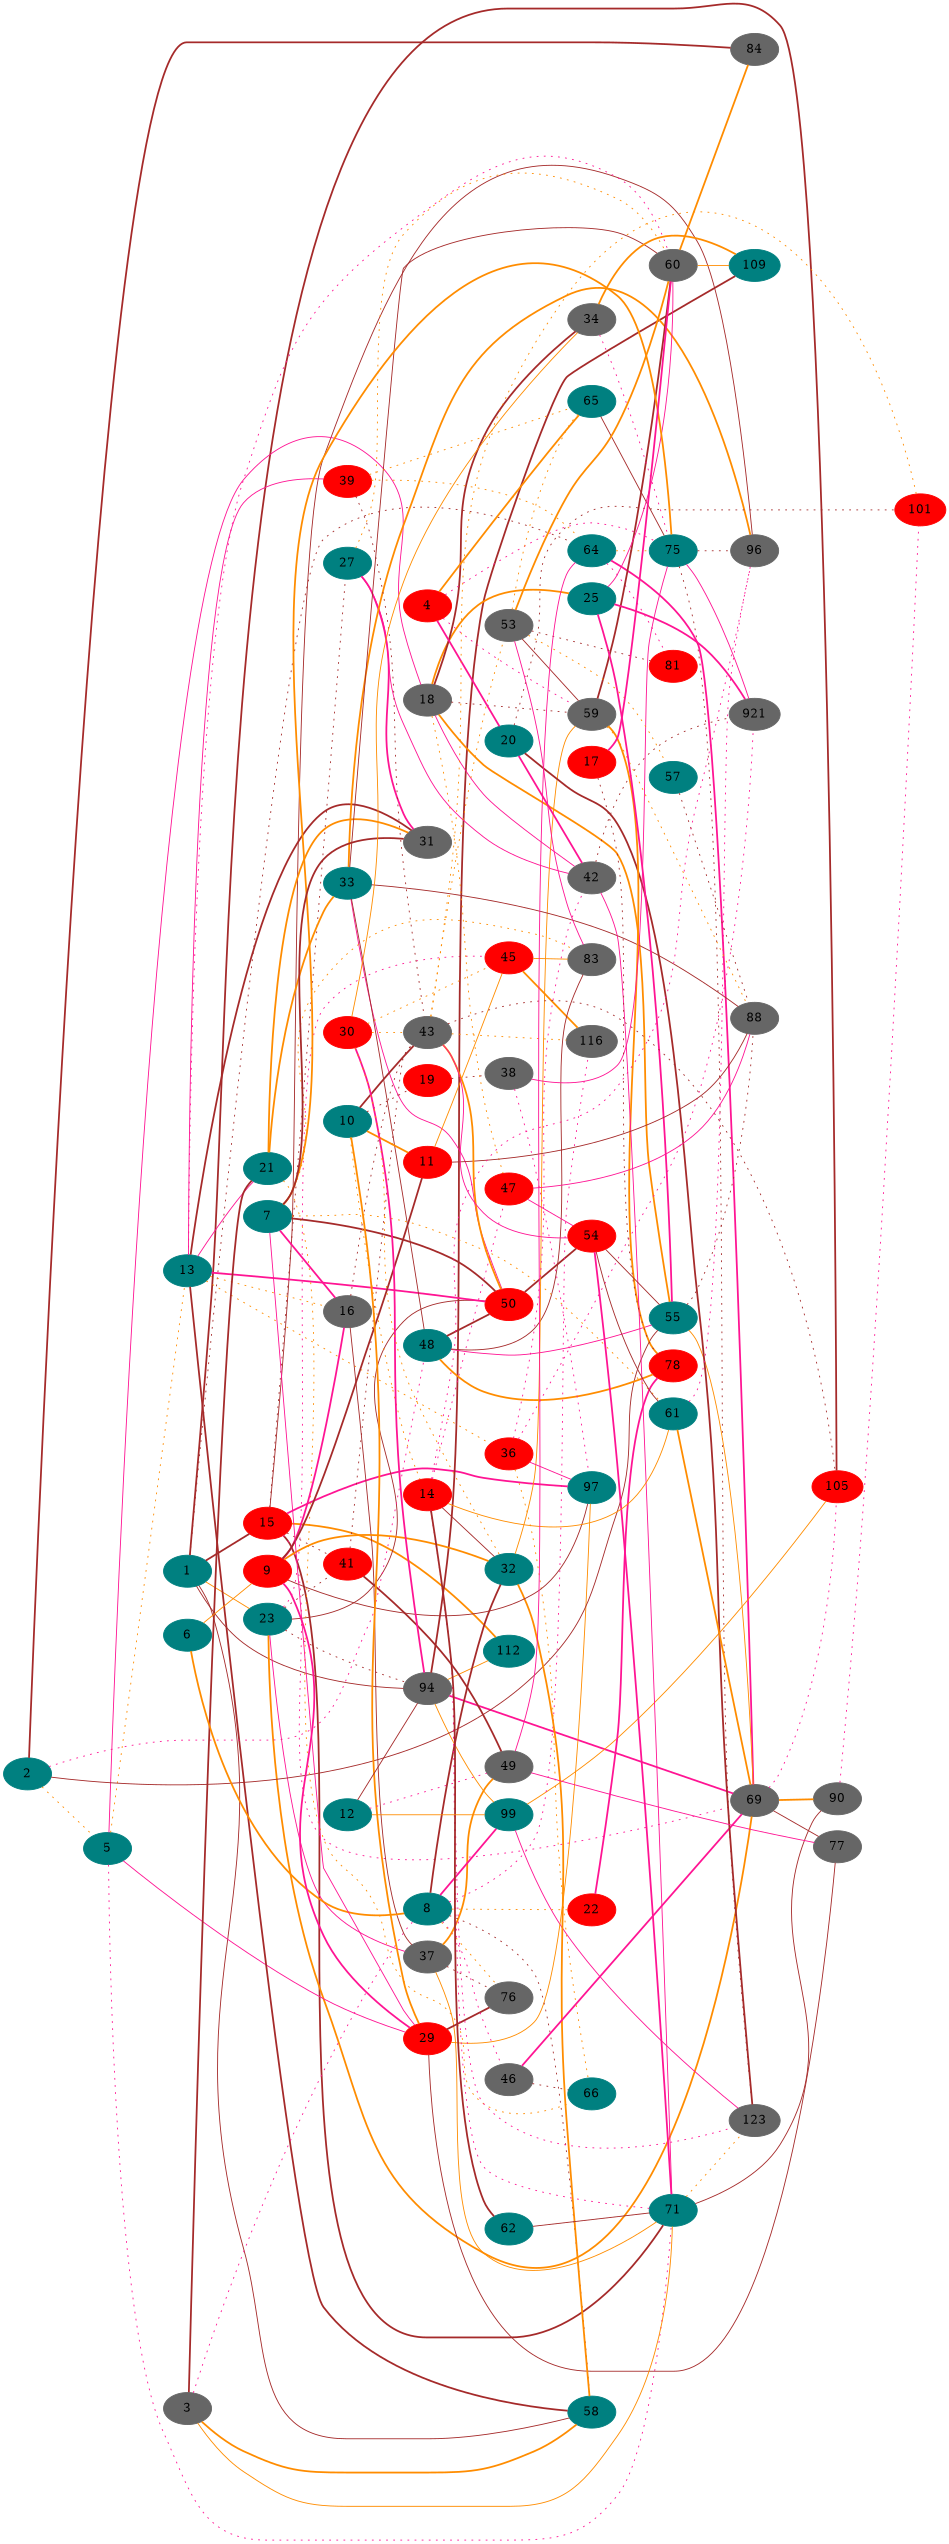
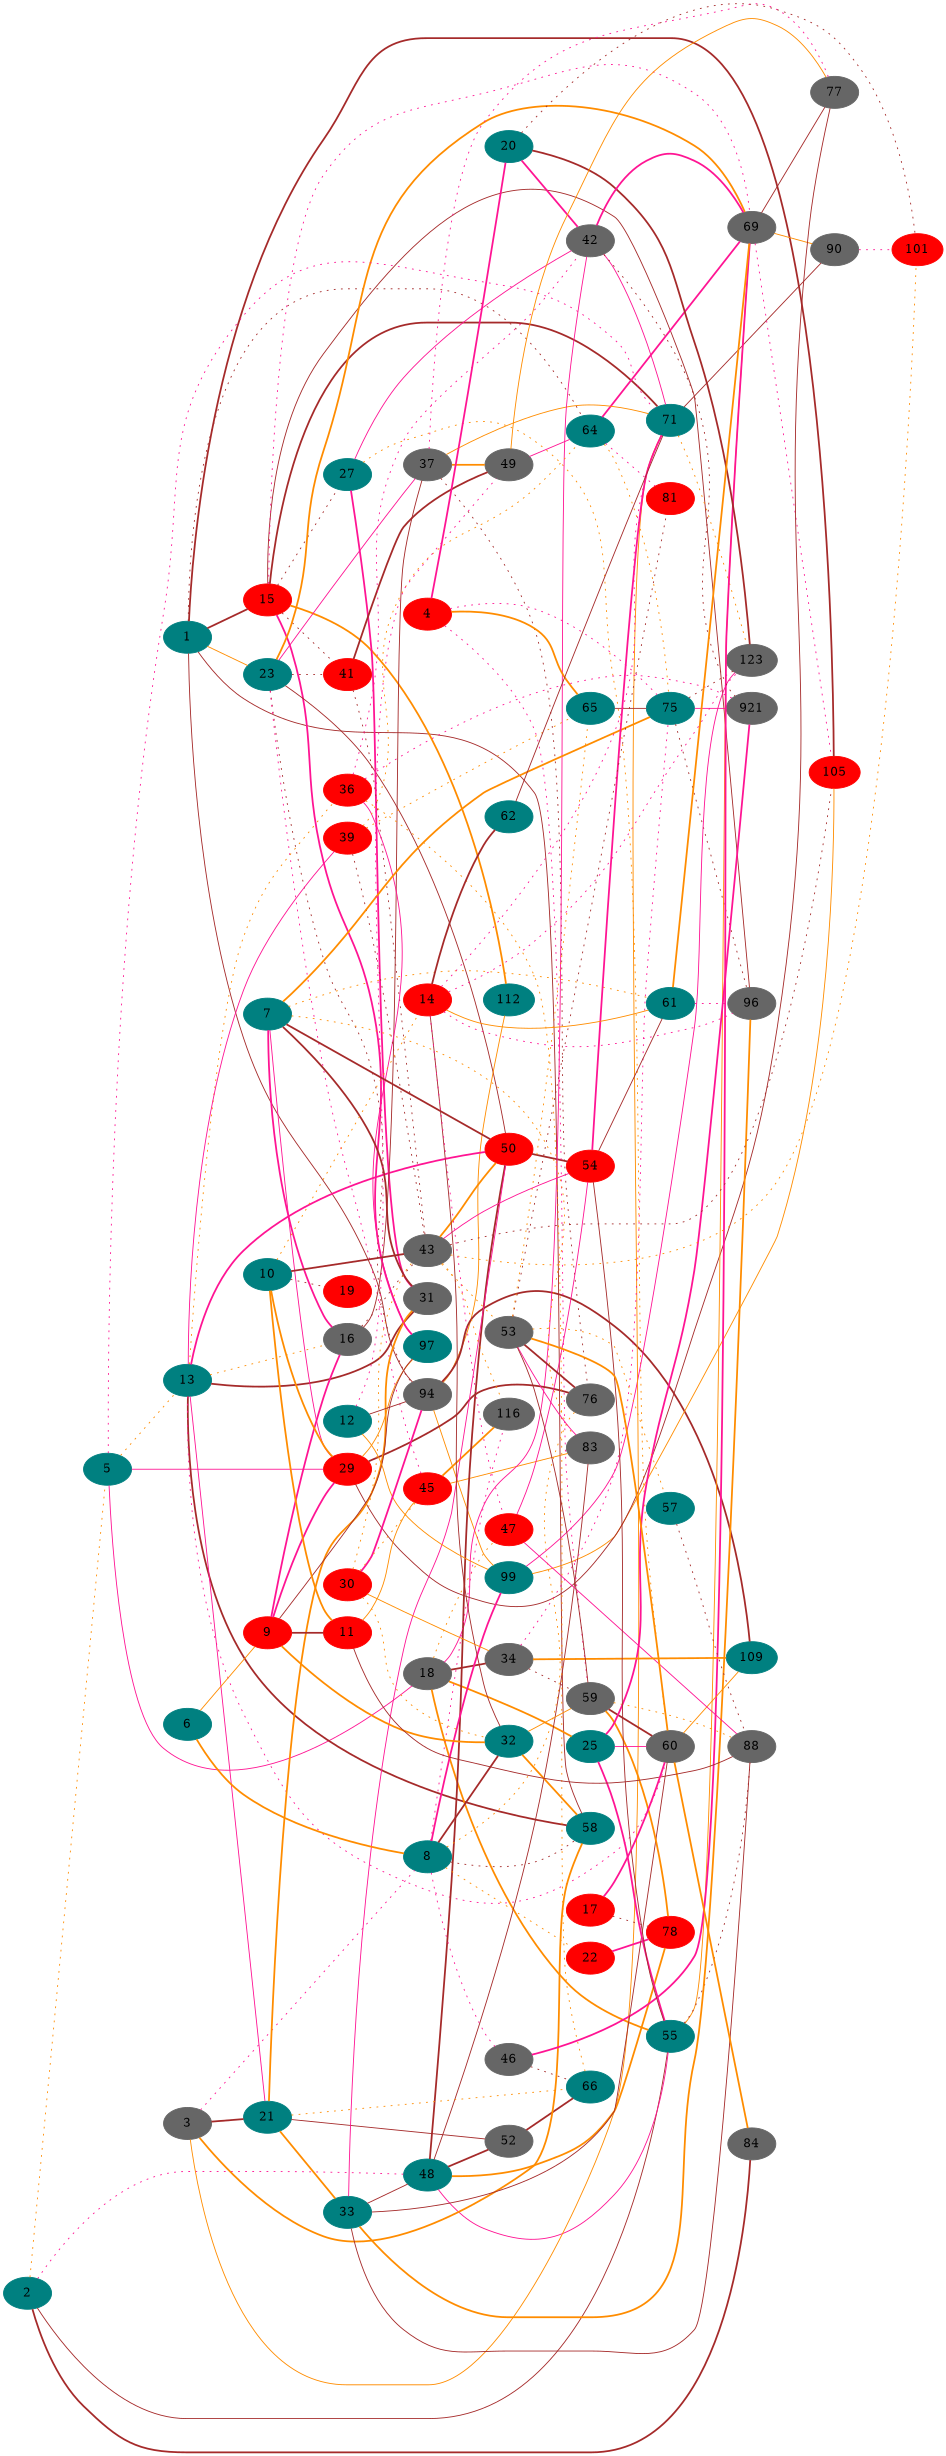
none -> (498, 105)
(510, 707) -> (550, 1679)
(509, 1073) -> none
none -> (541, 1359)
(591, 1745) -> (665, 154)
(796, 1800) -> (796, 239)
(672, 1811) -> (597, 153)
none -> (509, 2141)
